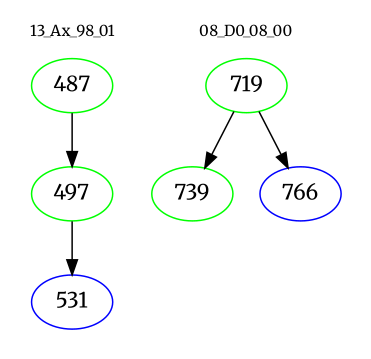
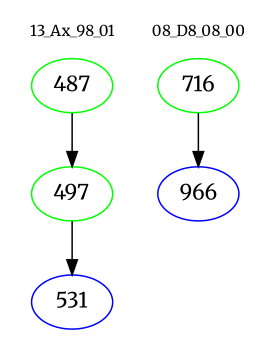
(246, 32) -> (199, 32)
(246, 86) -> (198, 86)
(192, 194) -> none
(301, 194) -> (198, 194)
